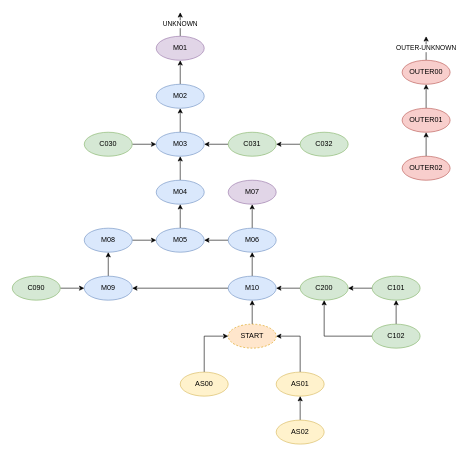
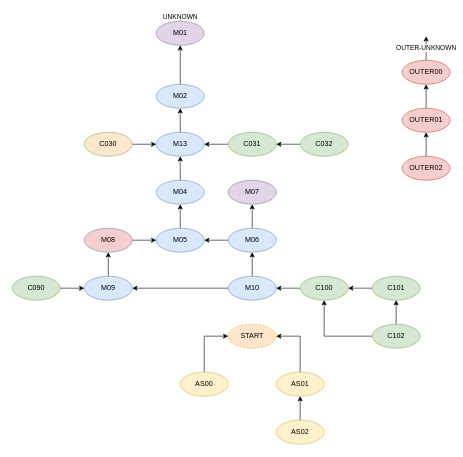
(180, 48) -> (180, 33)
(108, 144) -> (108, 144)
(180, 144) -> (180, 144)
(108, 240) -> (108, 240)
(324, 288) -> (324, 288)
(252, 305) -> none
